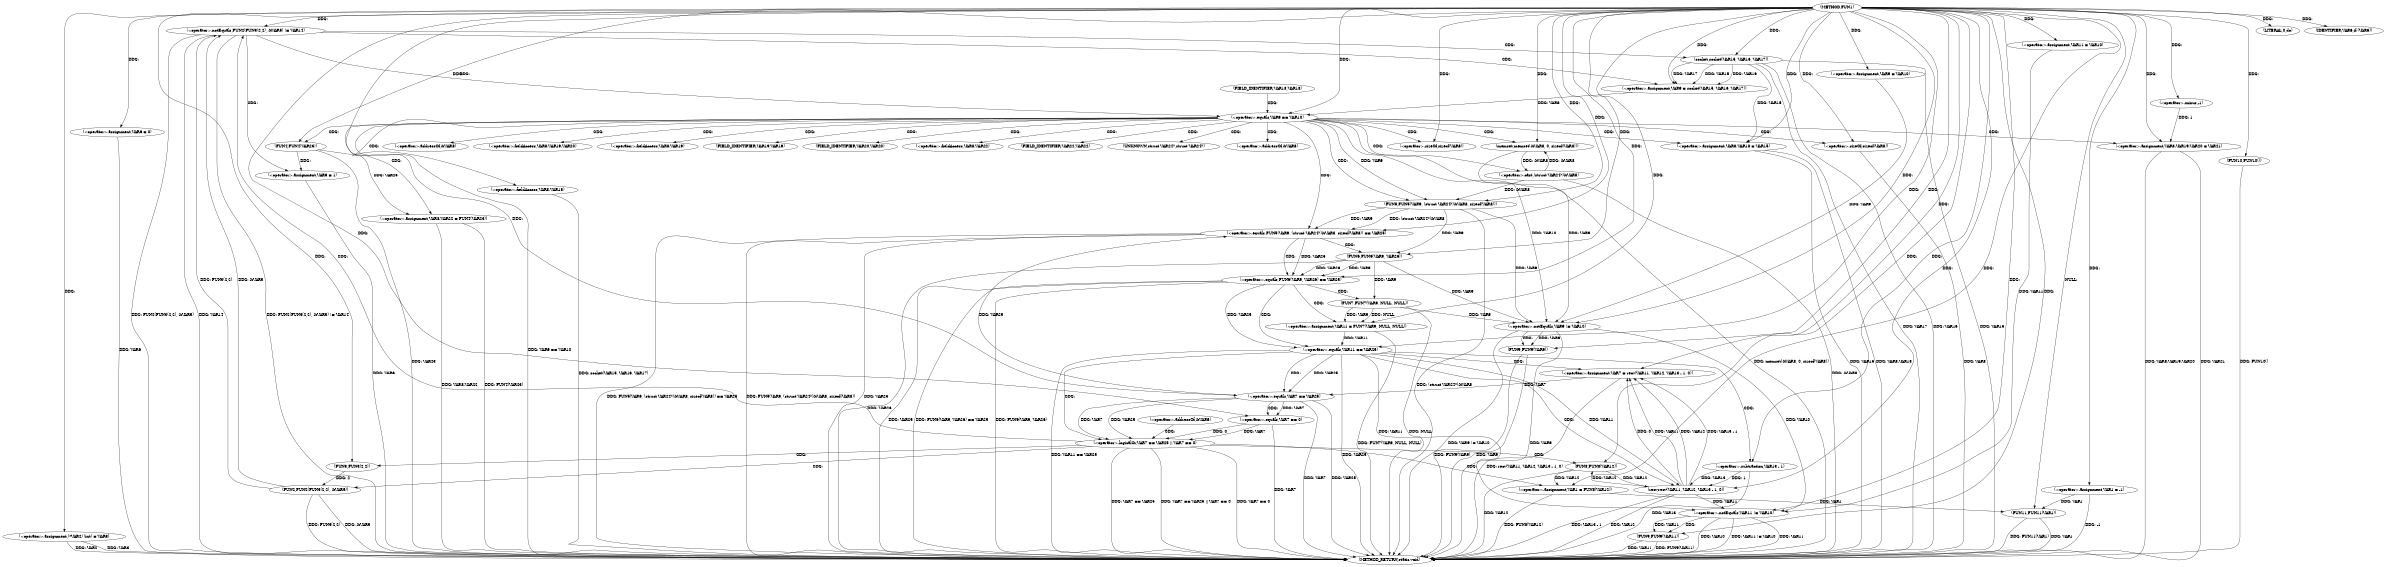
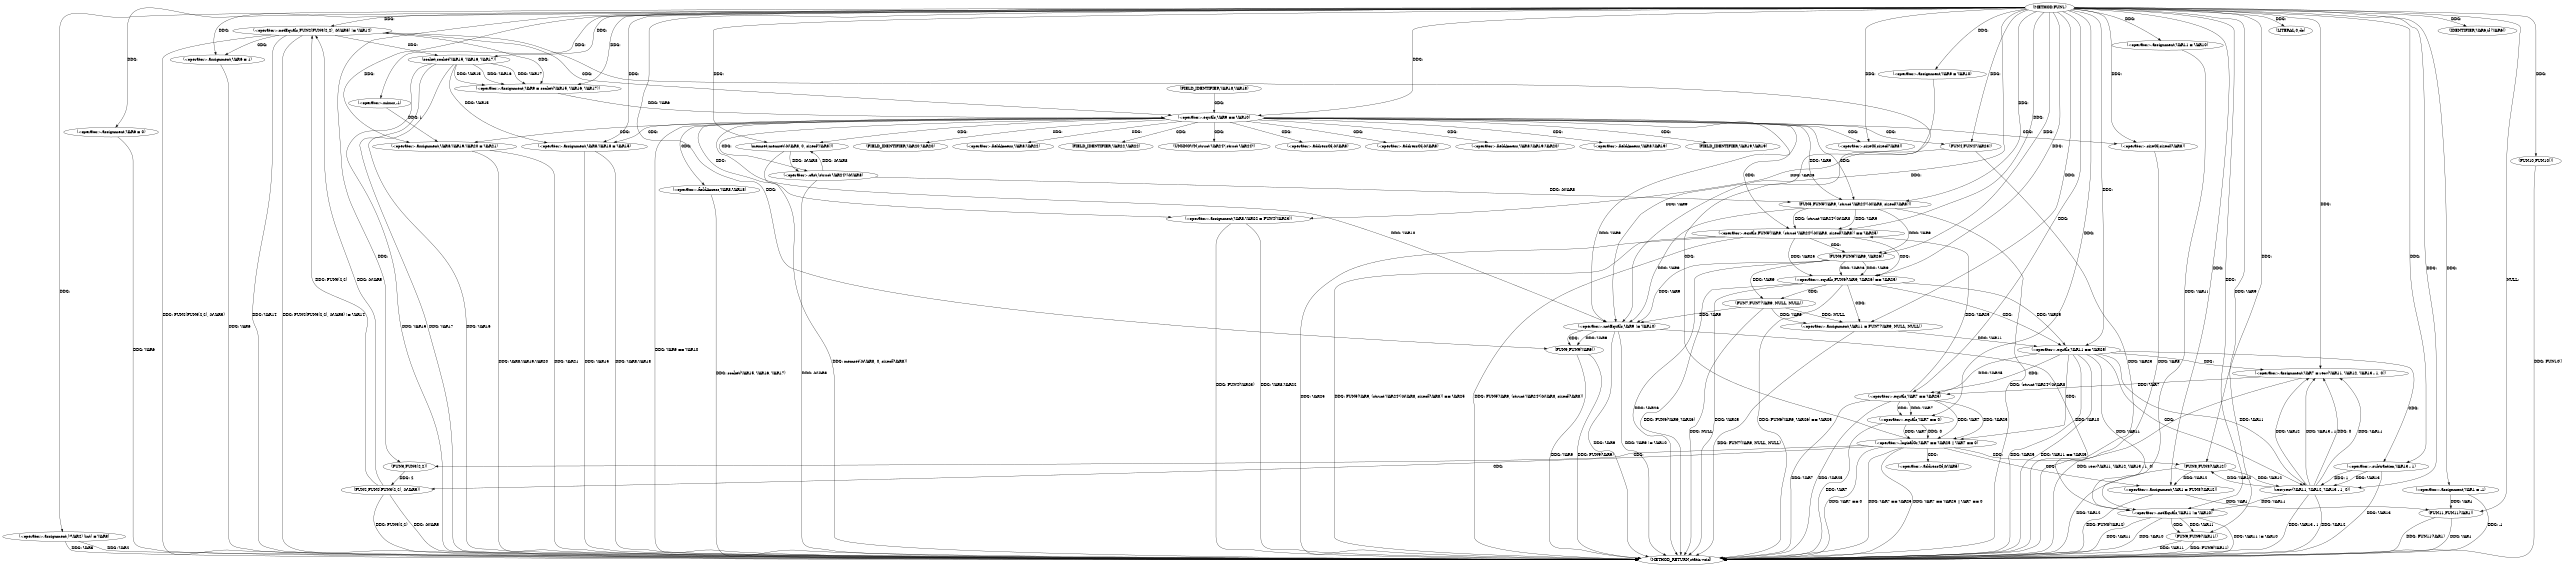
(299, 160) -> (1107, 11)
(2050, 292) -> (2246, 292)
(1164, 431) -> (1927, 454)
